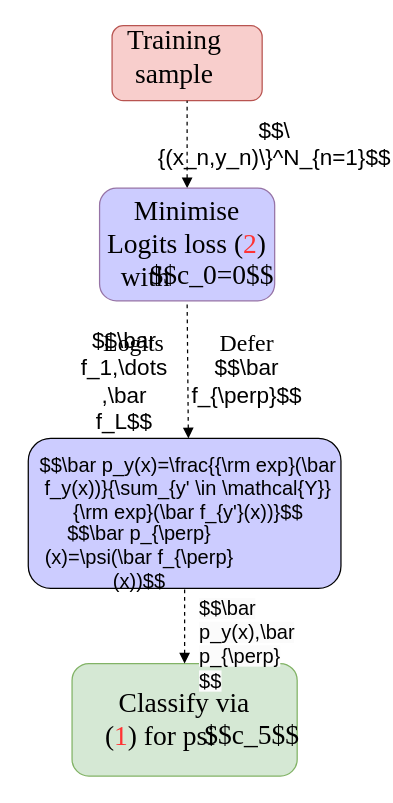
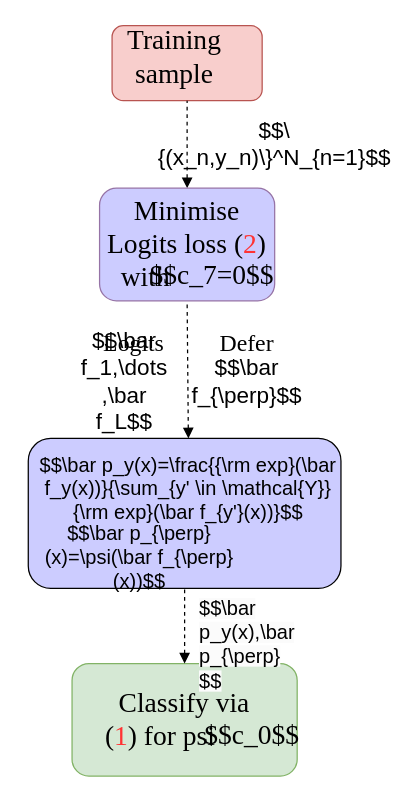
(212, 276) -> (212, 276)
(252, 736) -> (252, 736)
